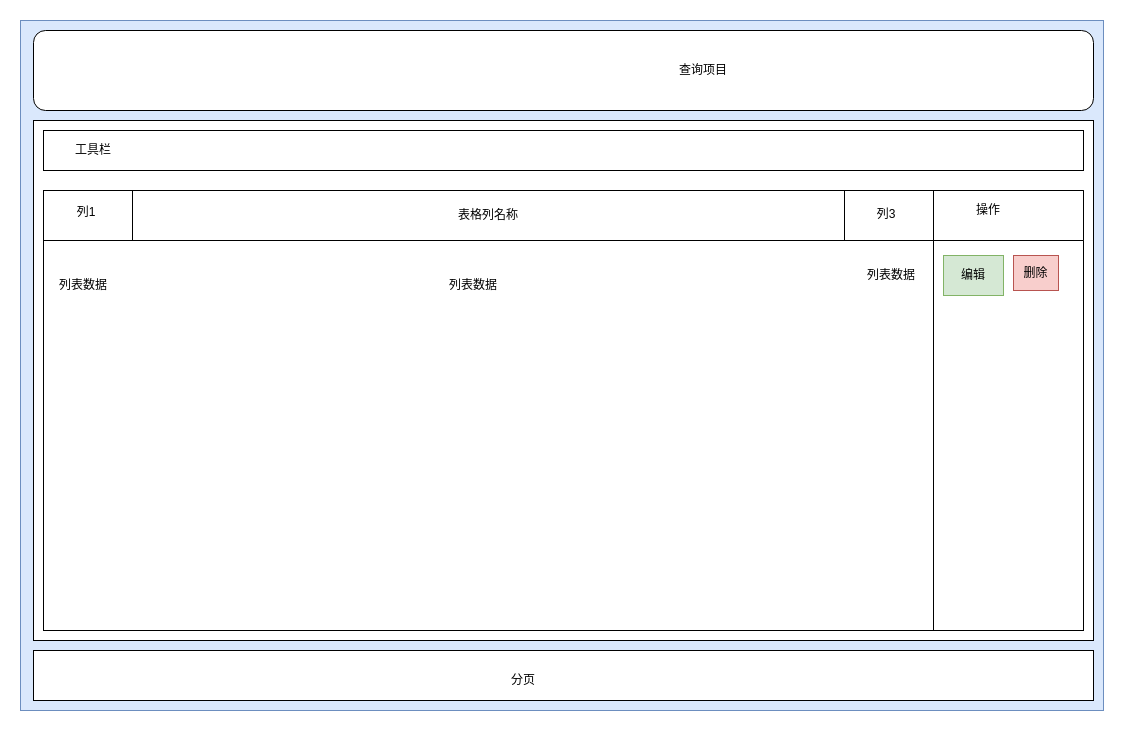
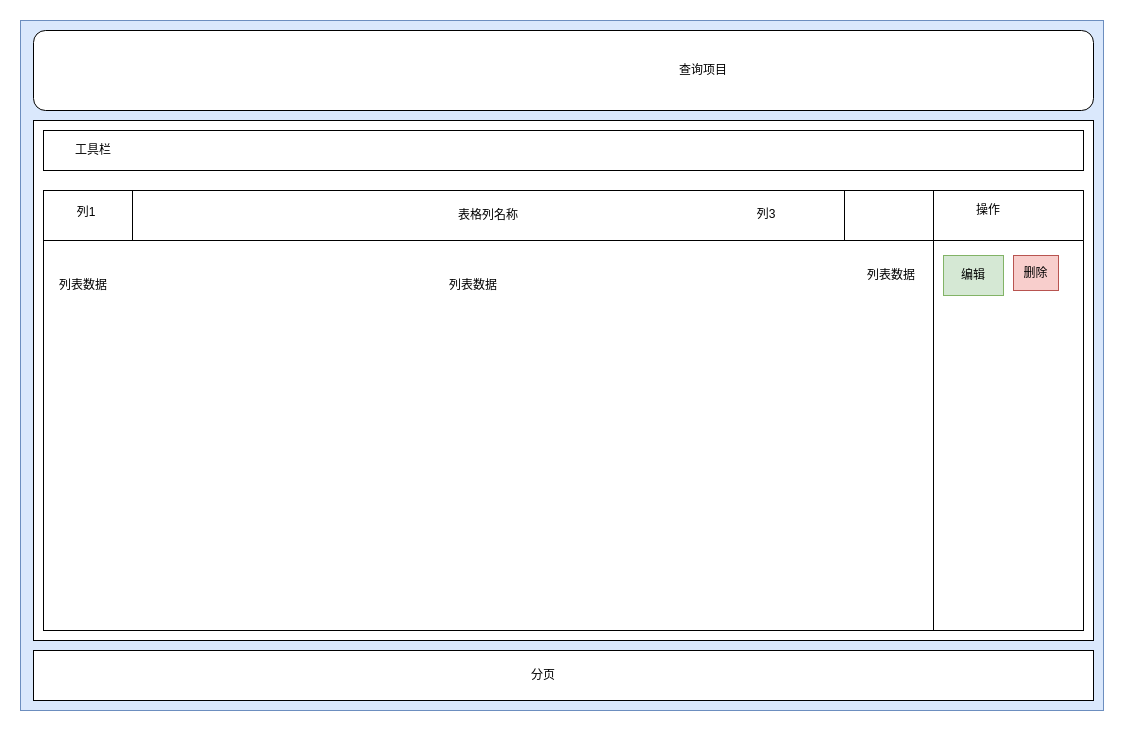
(887, 215) -> (767, 215)
(524, 681) -> (544, 676)
